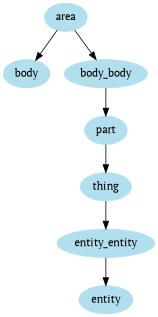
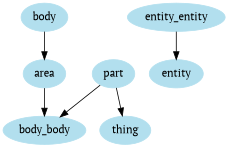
(49, 42) -> (44, 42)
(106, 98) -> (83, 99)
(106, 211) -> none
